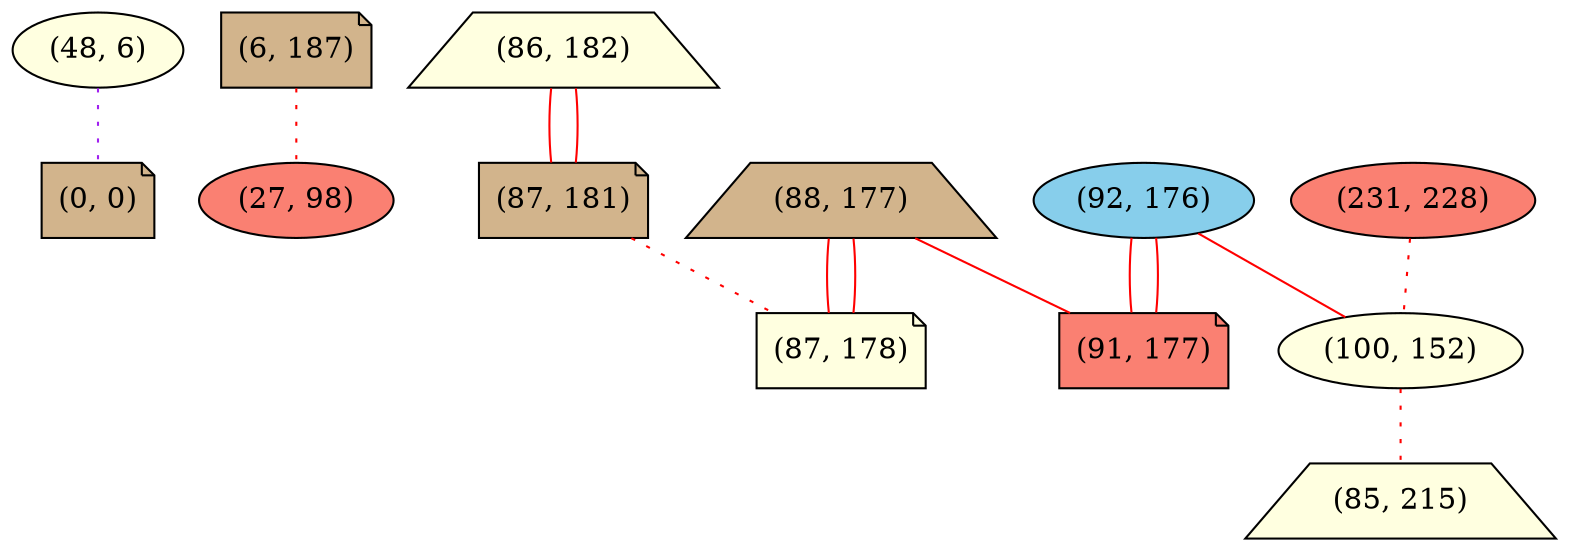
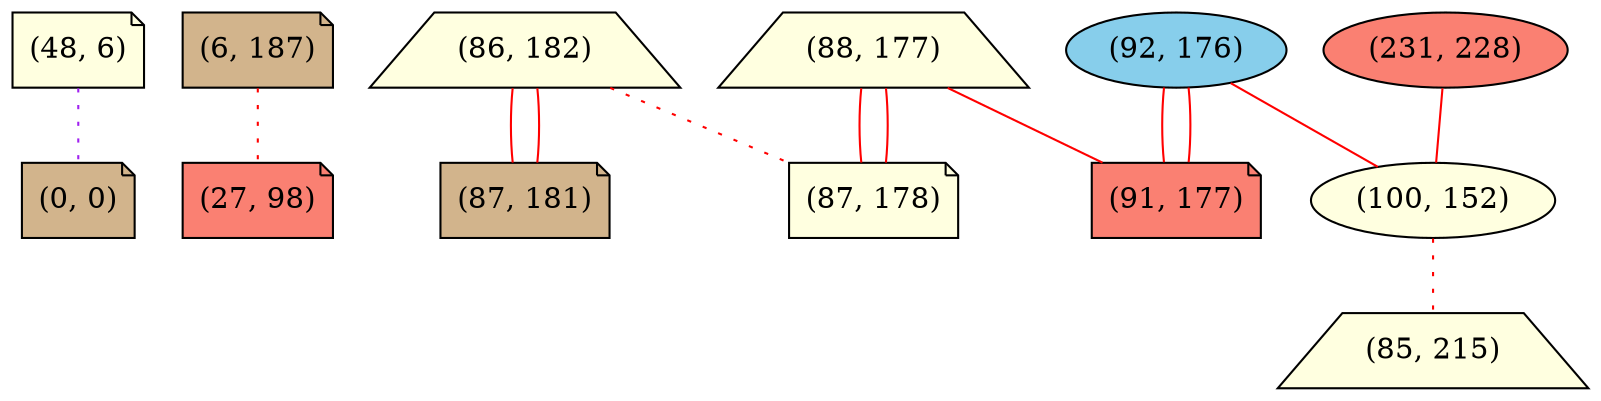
(98, 50) -> (78, 50)
(296, 200) -> (258, 200)
(841, 200) -> (874, 50)
(702, 275) -> (699, 125)
(1407, 276) -> (1439, 125)
